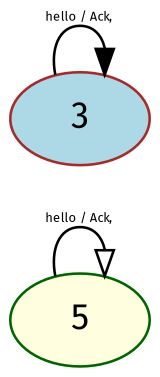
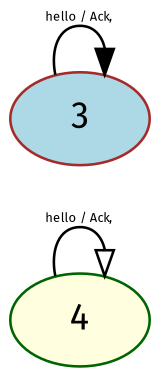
(80, 320) -> (80, 320)
